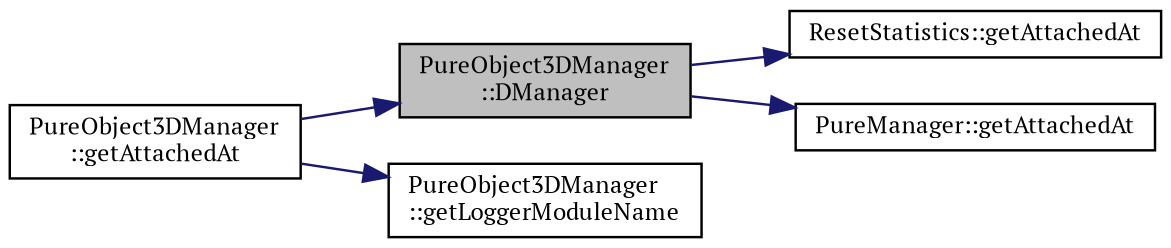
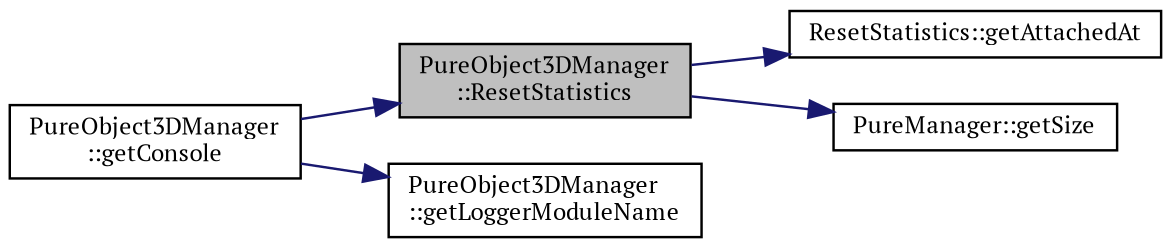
(545, 81) -> (545, 81)
(975, 127) -> (975, 127)
(155, 142) -> (155, 142)
